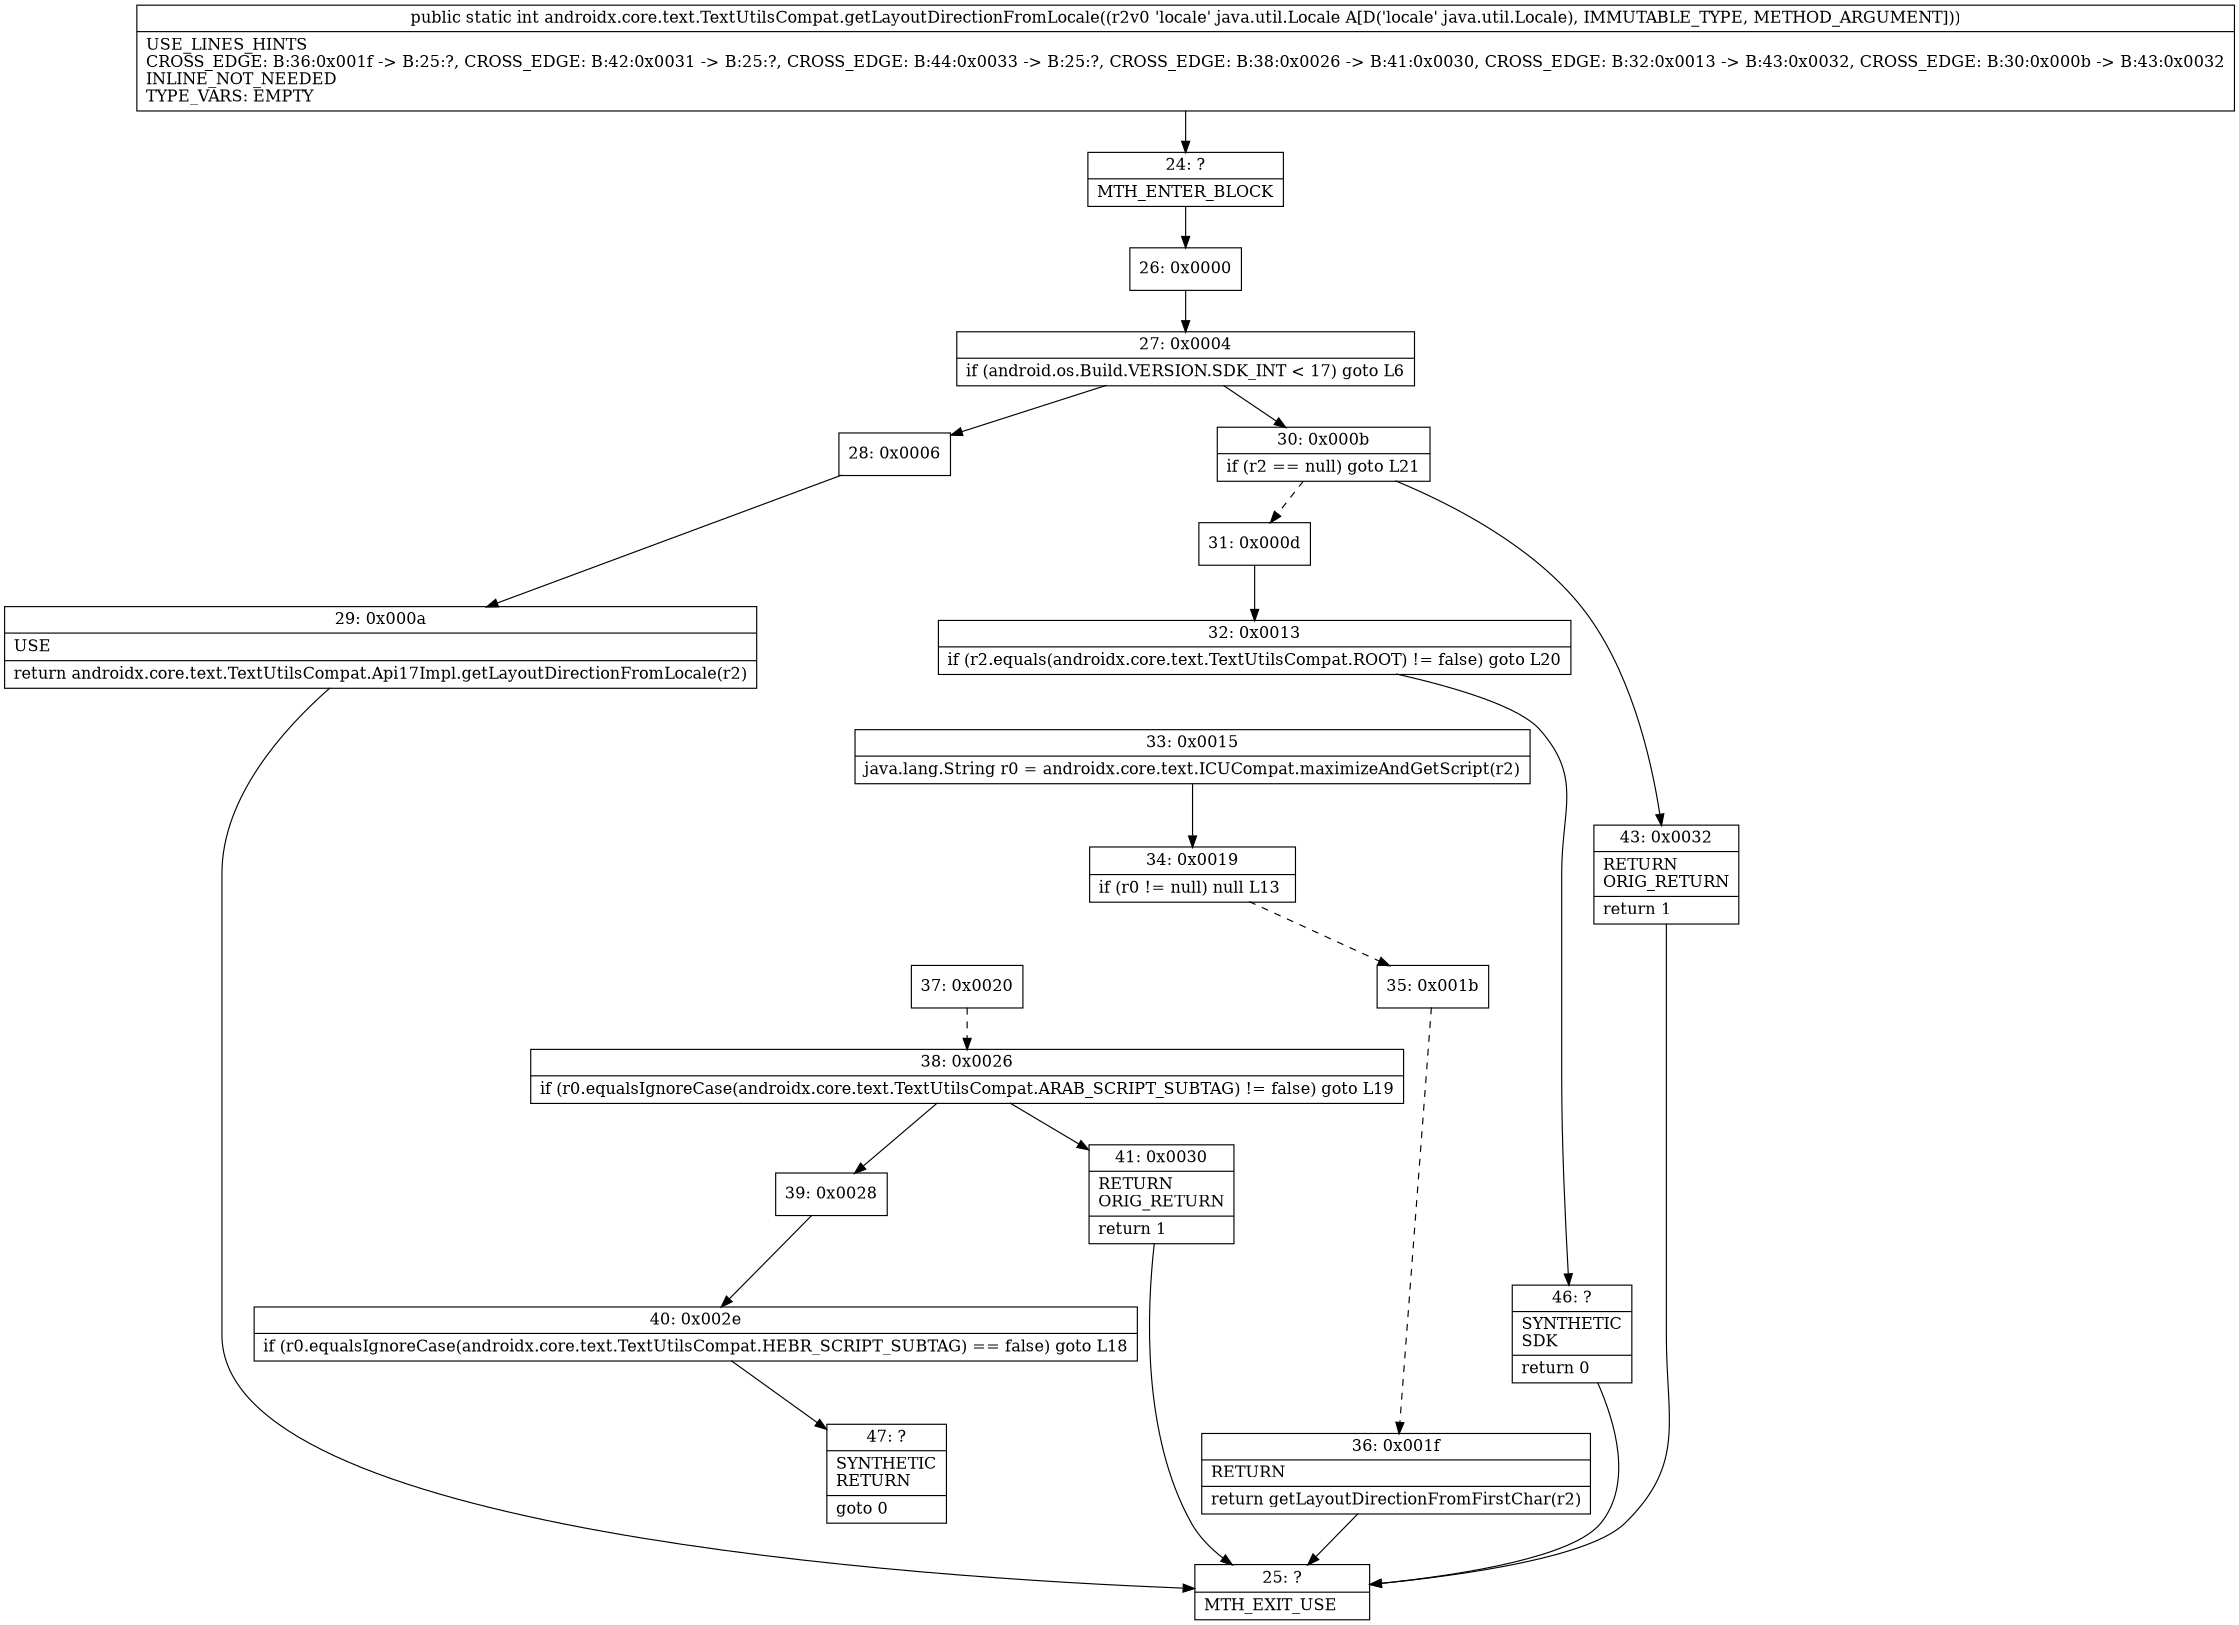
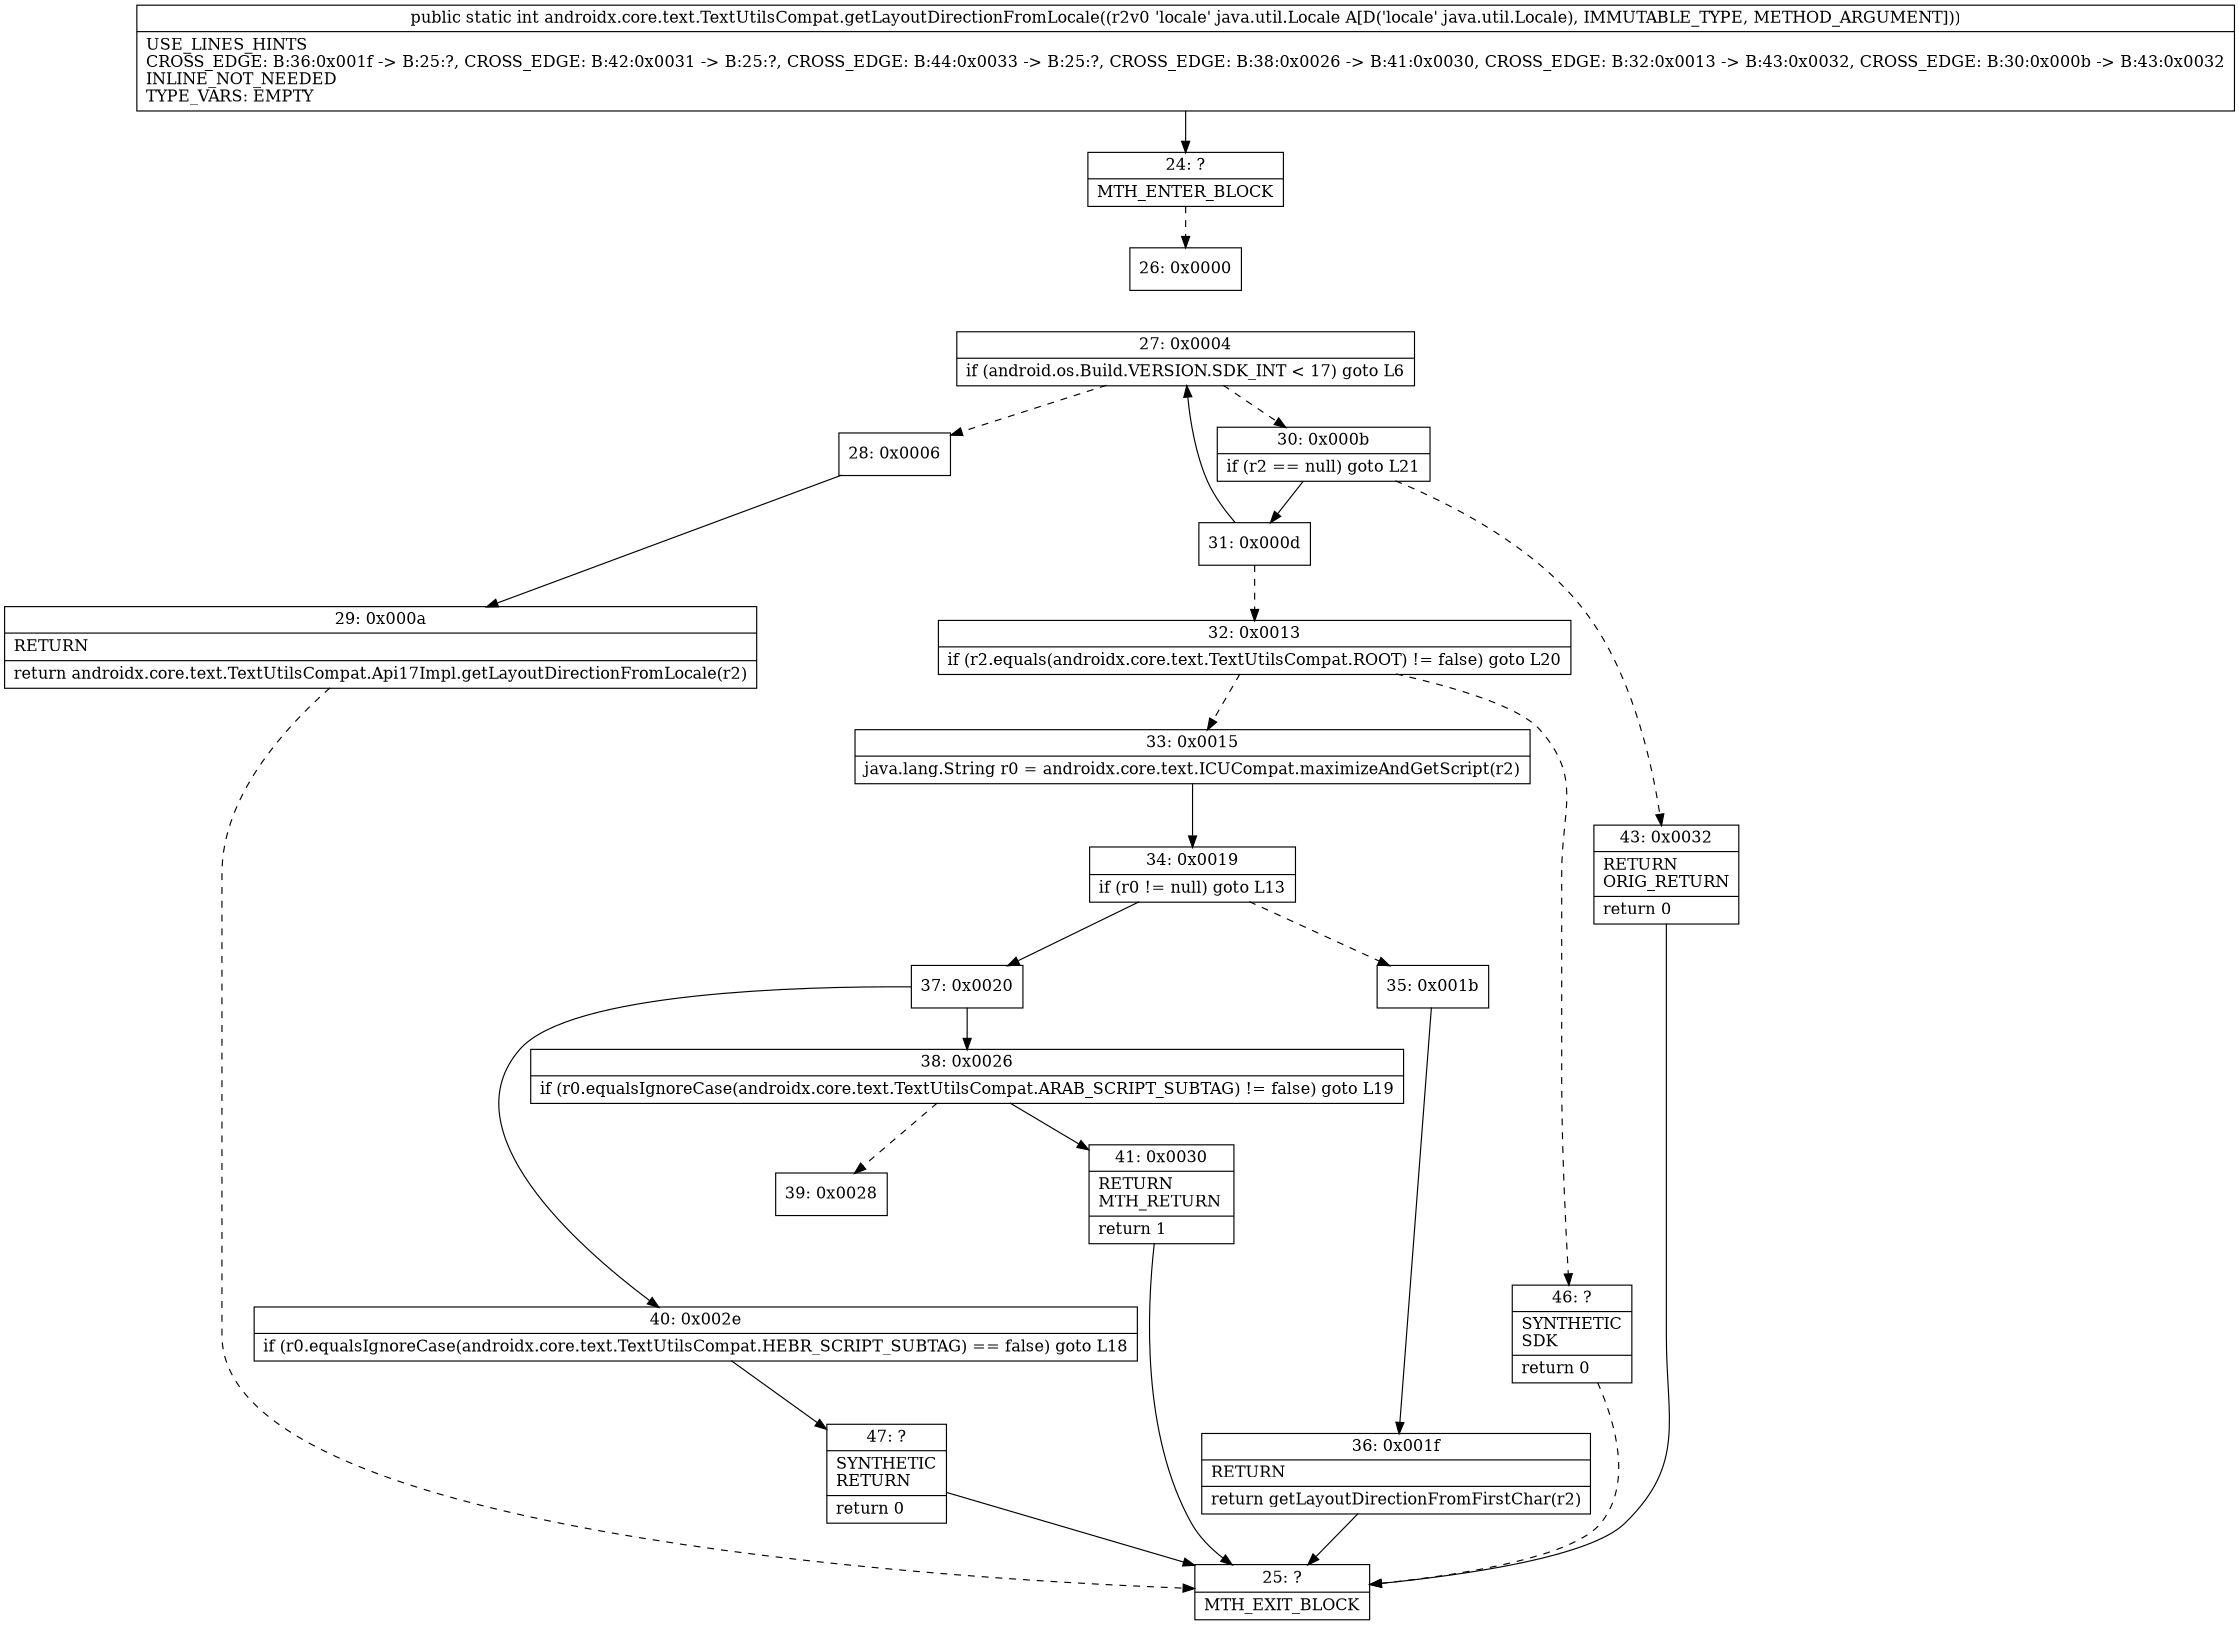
(1186, 221) -> (1186, 221)
(1186, 305) -> (1201, 464)
(1250, 403) -> (1250, 403)
(1034, 408) -> (1034, 408)
(1291, 497) -> (1291, 497)
(1255, 587) -> (1255, 587)
(1580, 606) -> (1580, 606)
(33, 646) -> (51, 646)
none -> (1227, 697)
(1190, 888) -> (1193, 888)
(1638, 910) -> (1638, 910)
(1562, 920) -> (1562, 920)
none -> (1079, 931)
(967, 1023) -> (967, 1023)
(900, 1134) -> (900, 1134)
(1162, 1202) -> (1160, 1202)
(1416, 1215) -> (1416, 1215)
(771, 1257) -> (557, 1026)
(338, 1457) -> (338, 1457)
(862, 1509) -> (871, 1509)
none -> (1065, 1527)
(1583, 1537) -> (1583, 1537)
(1271, 1605) -> (1282, 1605)
